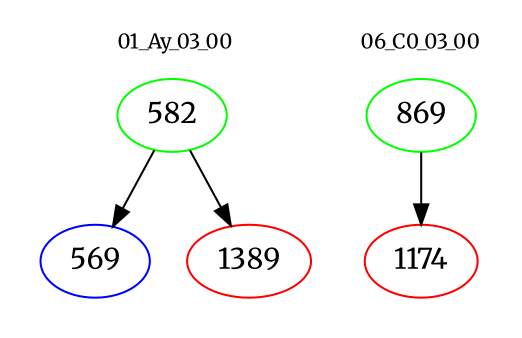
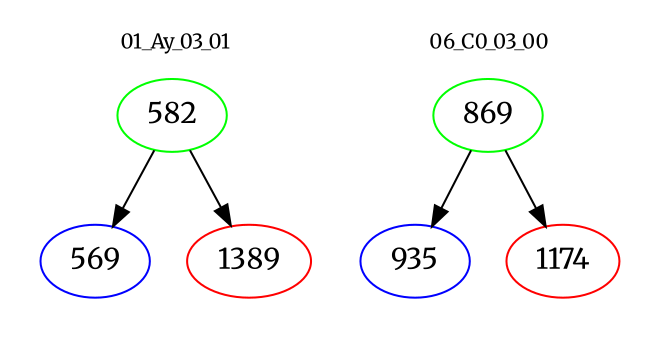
(176, 44) -> (176, 44)
none -> (415, 261)
